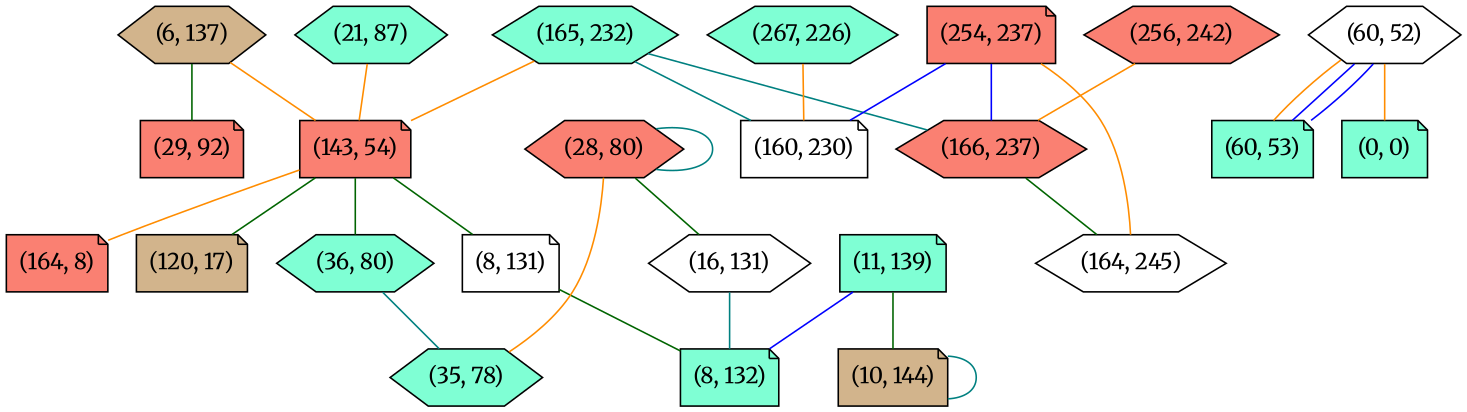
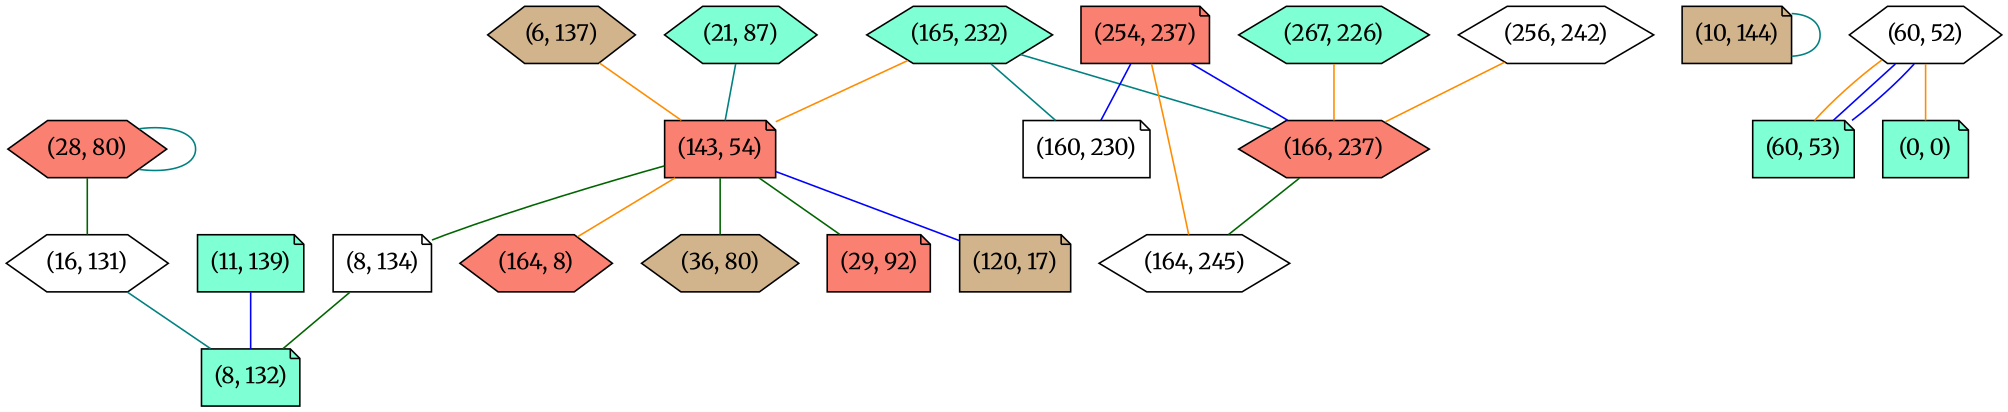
(1182, 35) -> (1556, 35)
(803, 85) -> (1334, 92)
(192, 92) -> (799, 206)
(363, 92) -> (730, 92)
(274, 206) -> (867, 206)
(57, 263) -> (536, 263)
(355, 263) -> (720, 263)
(511, 263) -> (382, 263)
(893, 321) -> none
(466, 377) -> none
